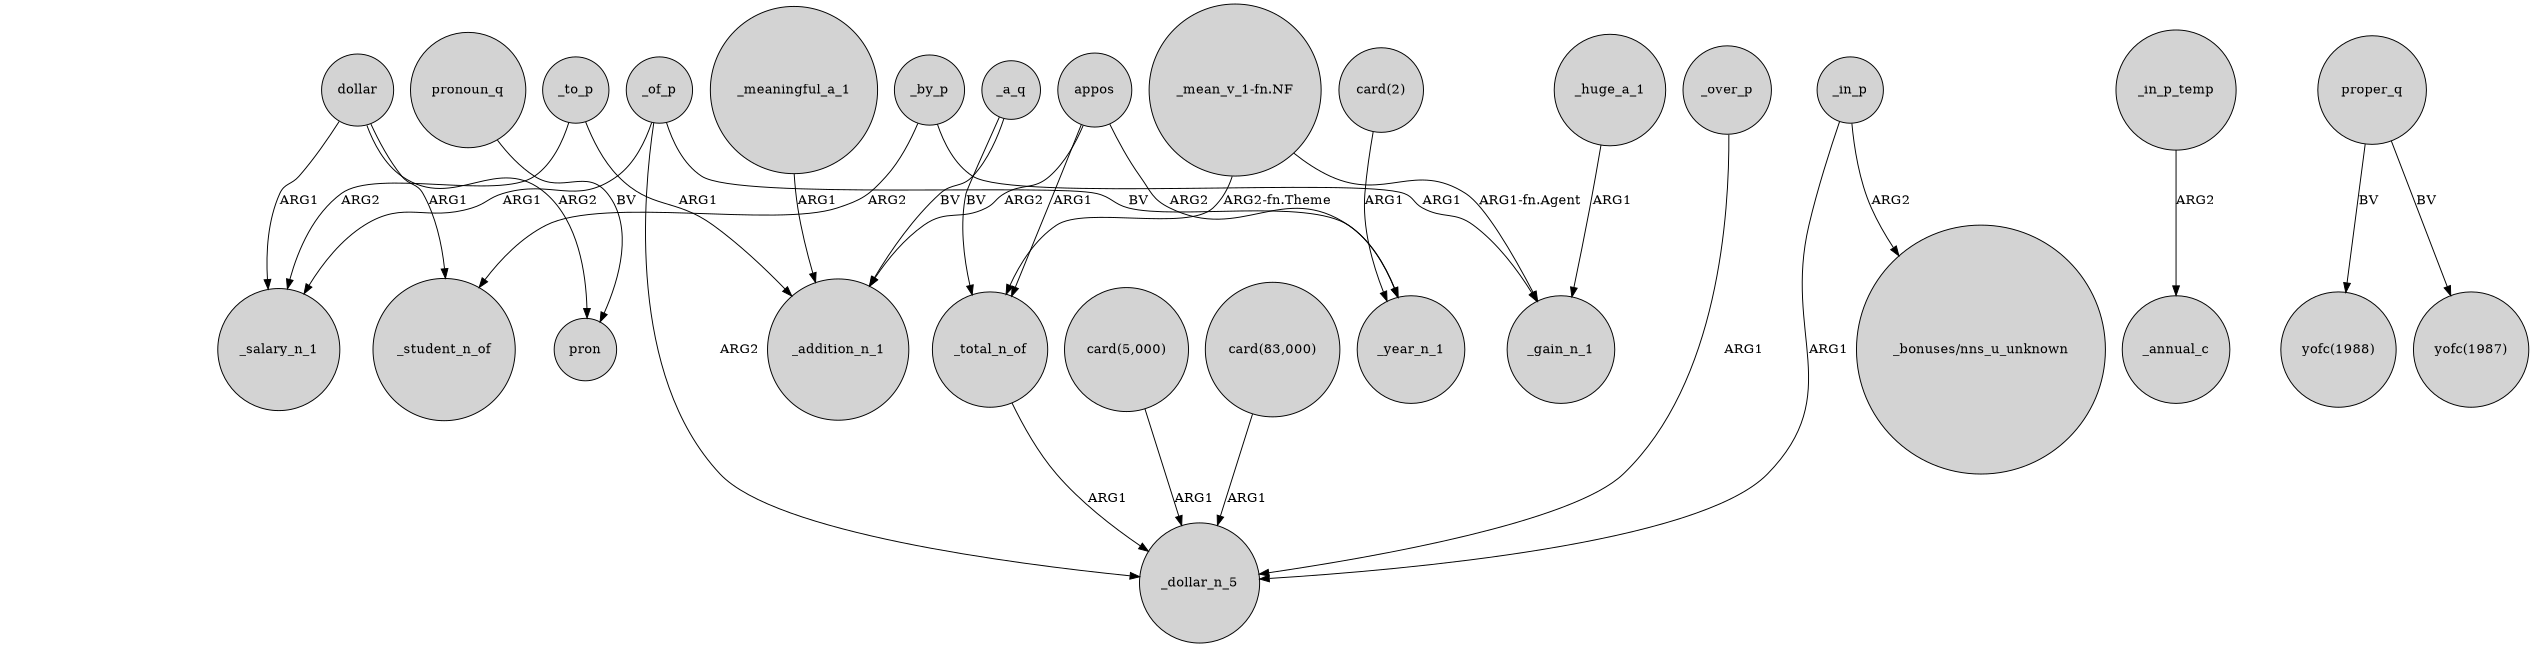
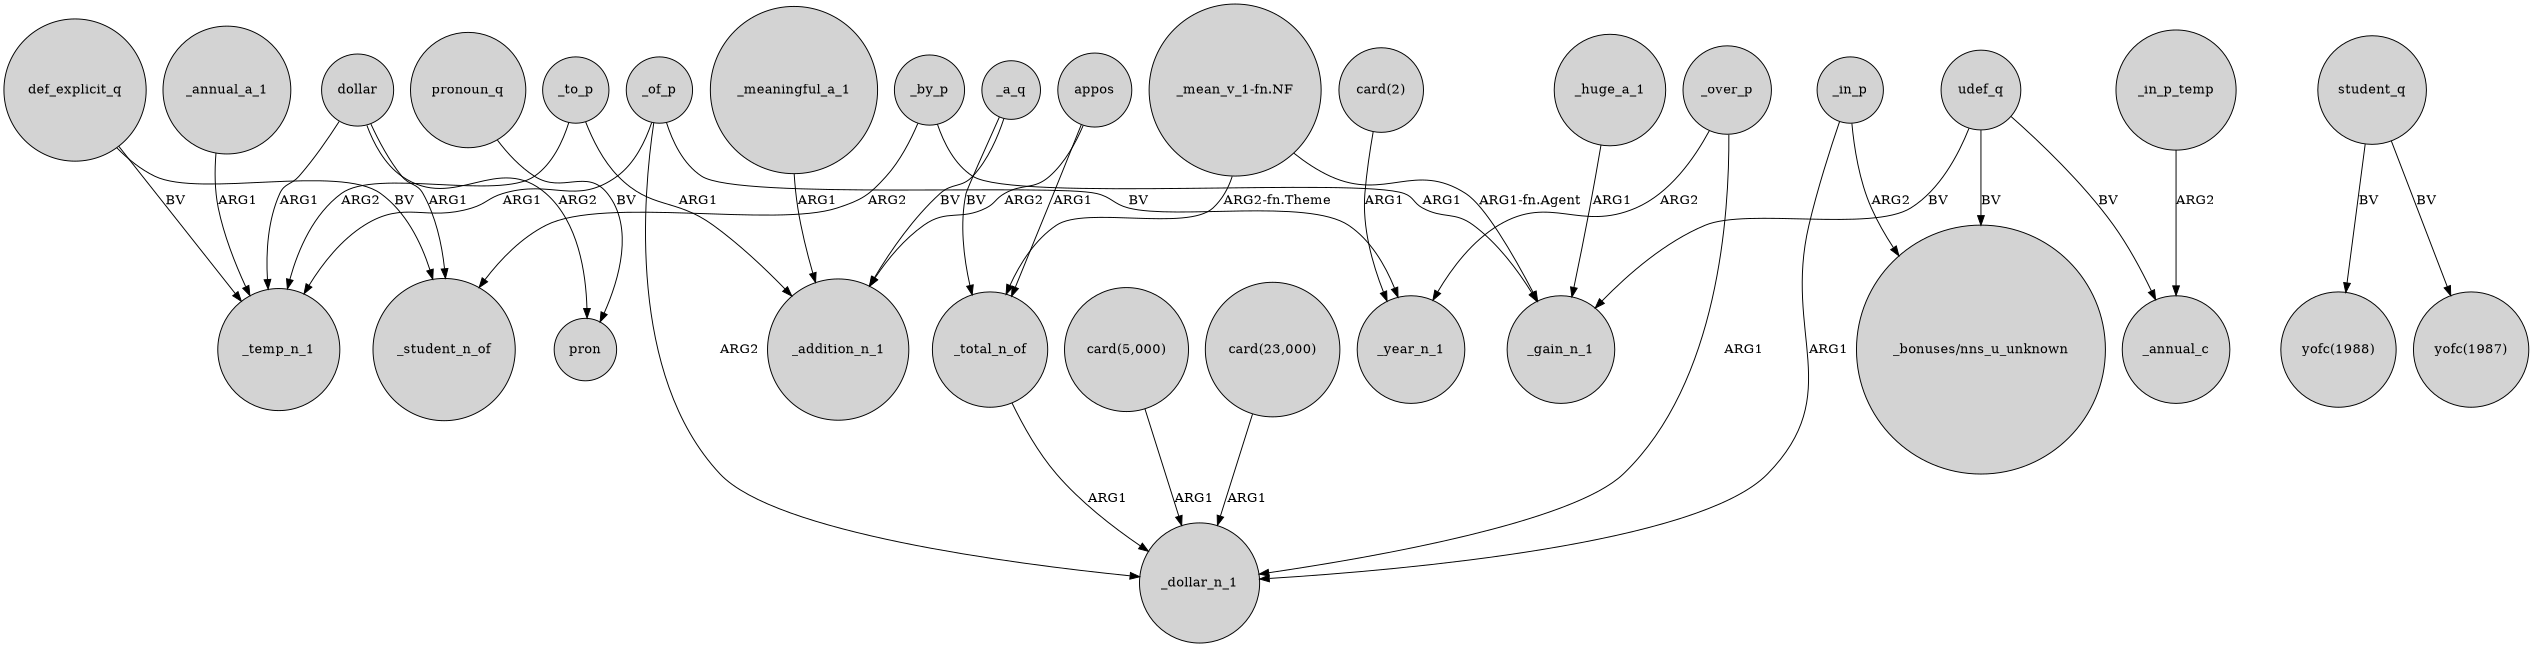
none -> (75, 90)
none -> (227, 90)
none -> (1981, 90)
(2372, 90) -> (2372, 90)
(1238, 217) -> (1575, 215)
(279, 350) -> (279, 350)
(1273, 350) -> (1273, 350)
(1200, 583) -> (1200, 583)
